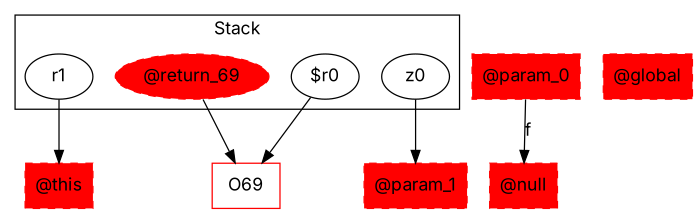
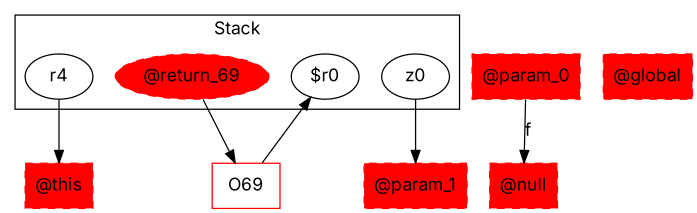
(59, 77) -> (59, 77)
(290, 125) -> (283, 135)
